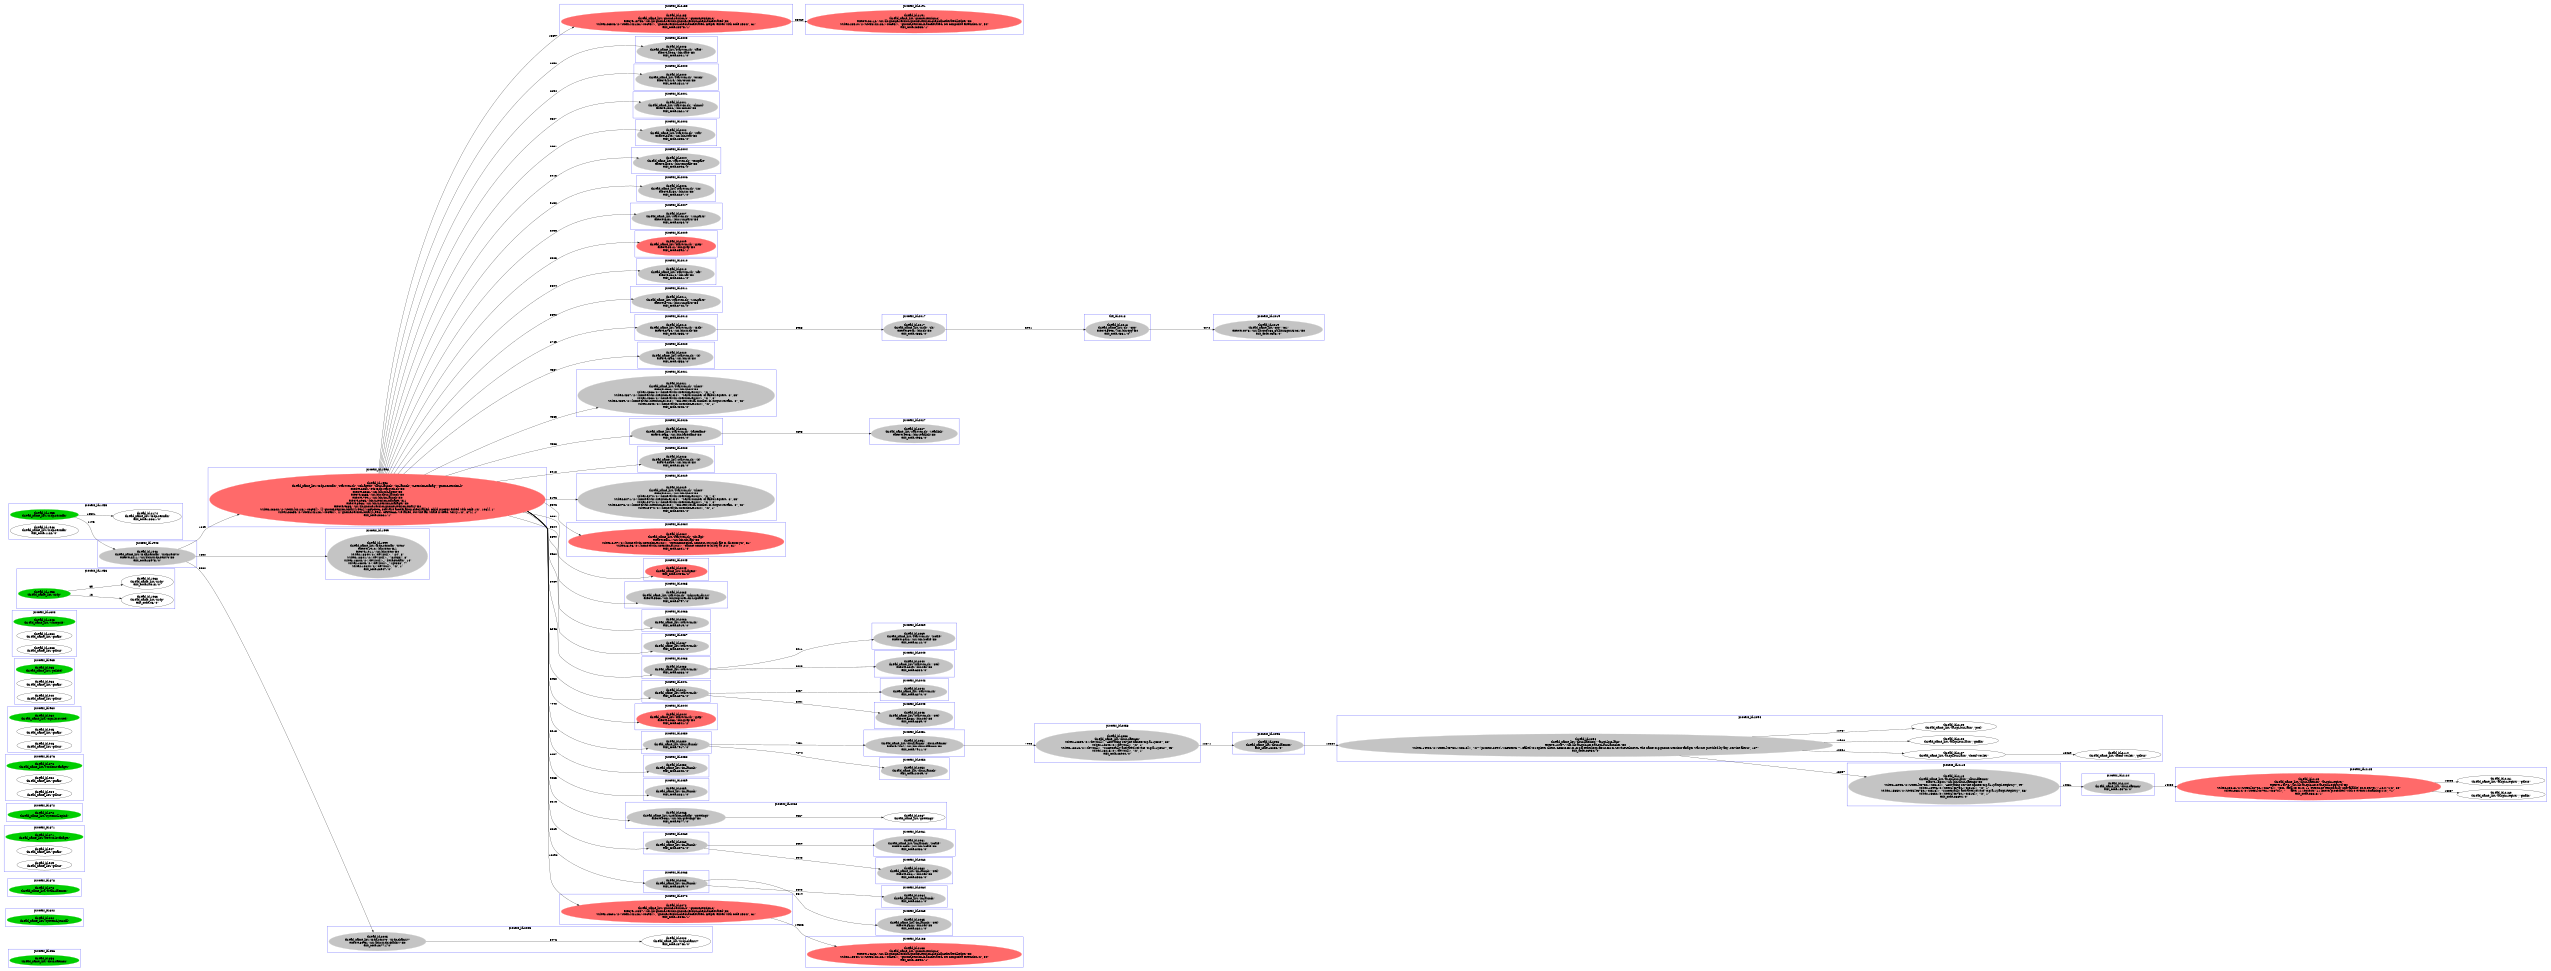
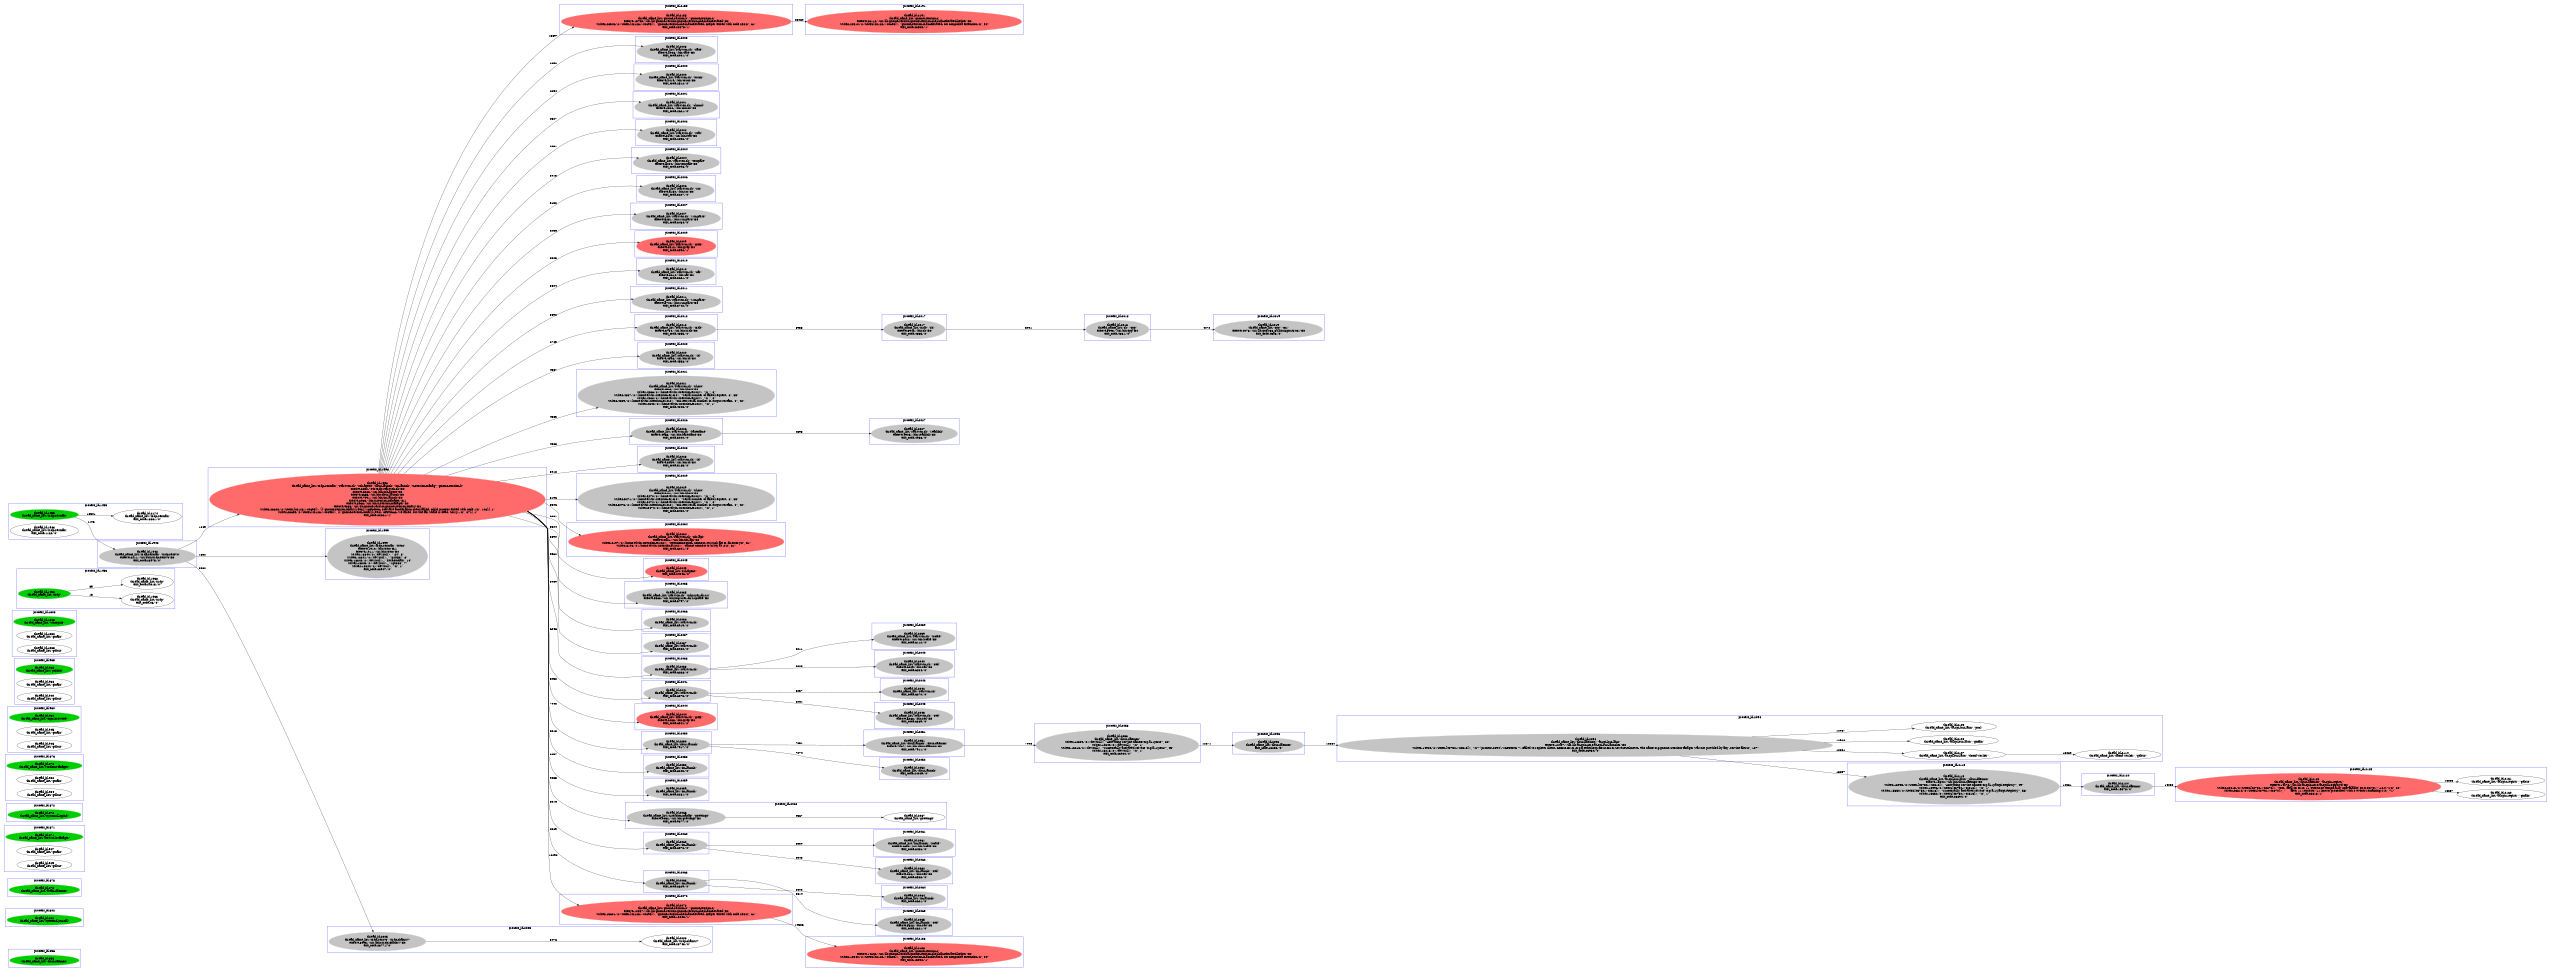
(1117, 316) -> (1117, 316)
